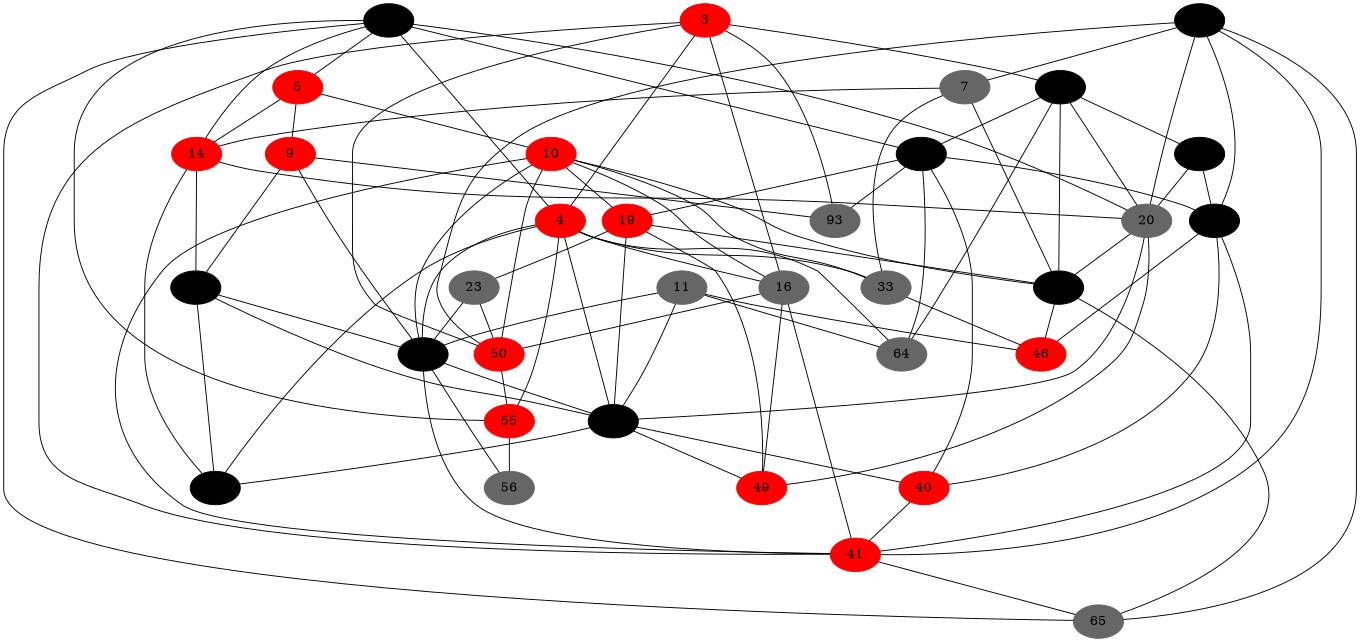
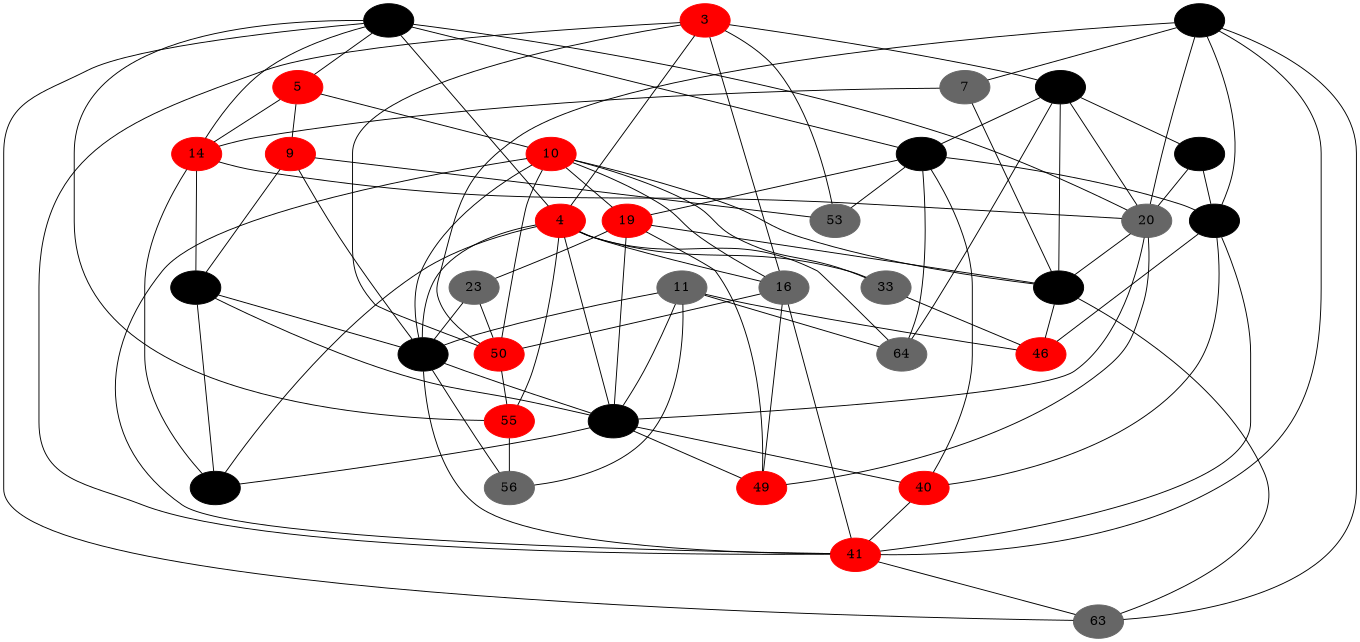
(876, 174) -> none
(835, 221) -> (835, 221)
none -> (638, 446)
(1098, 622) -> (1098, 622)
